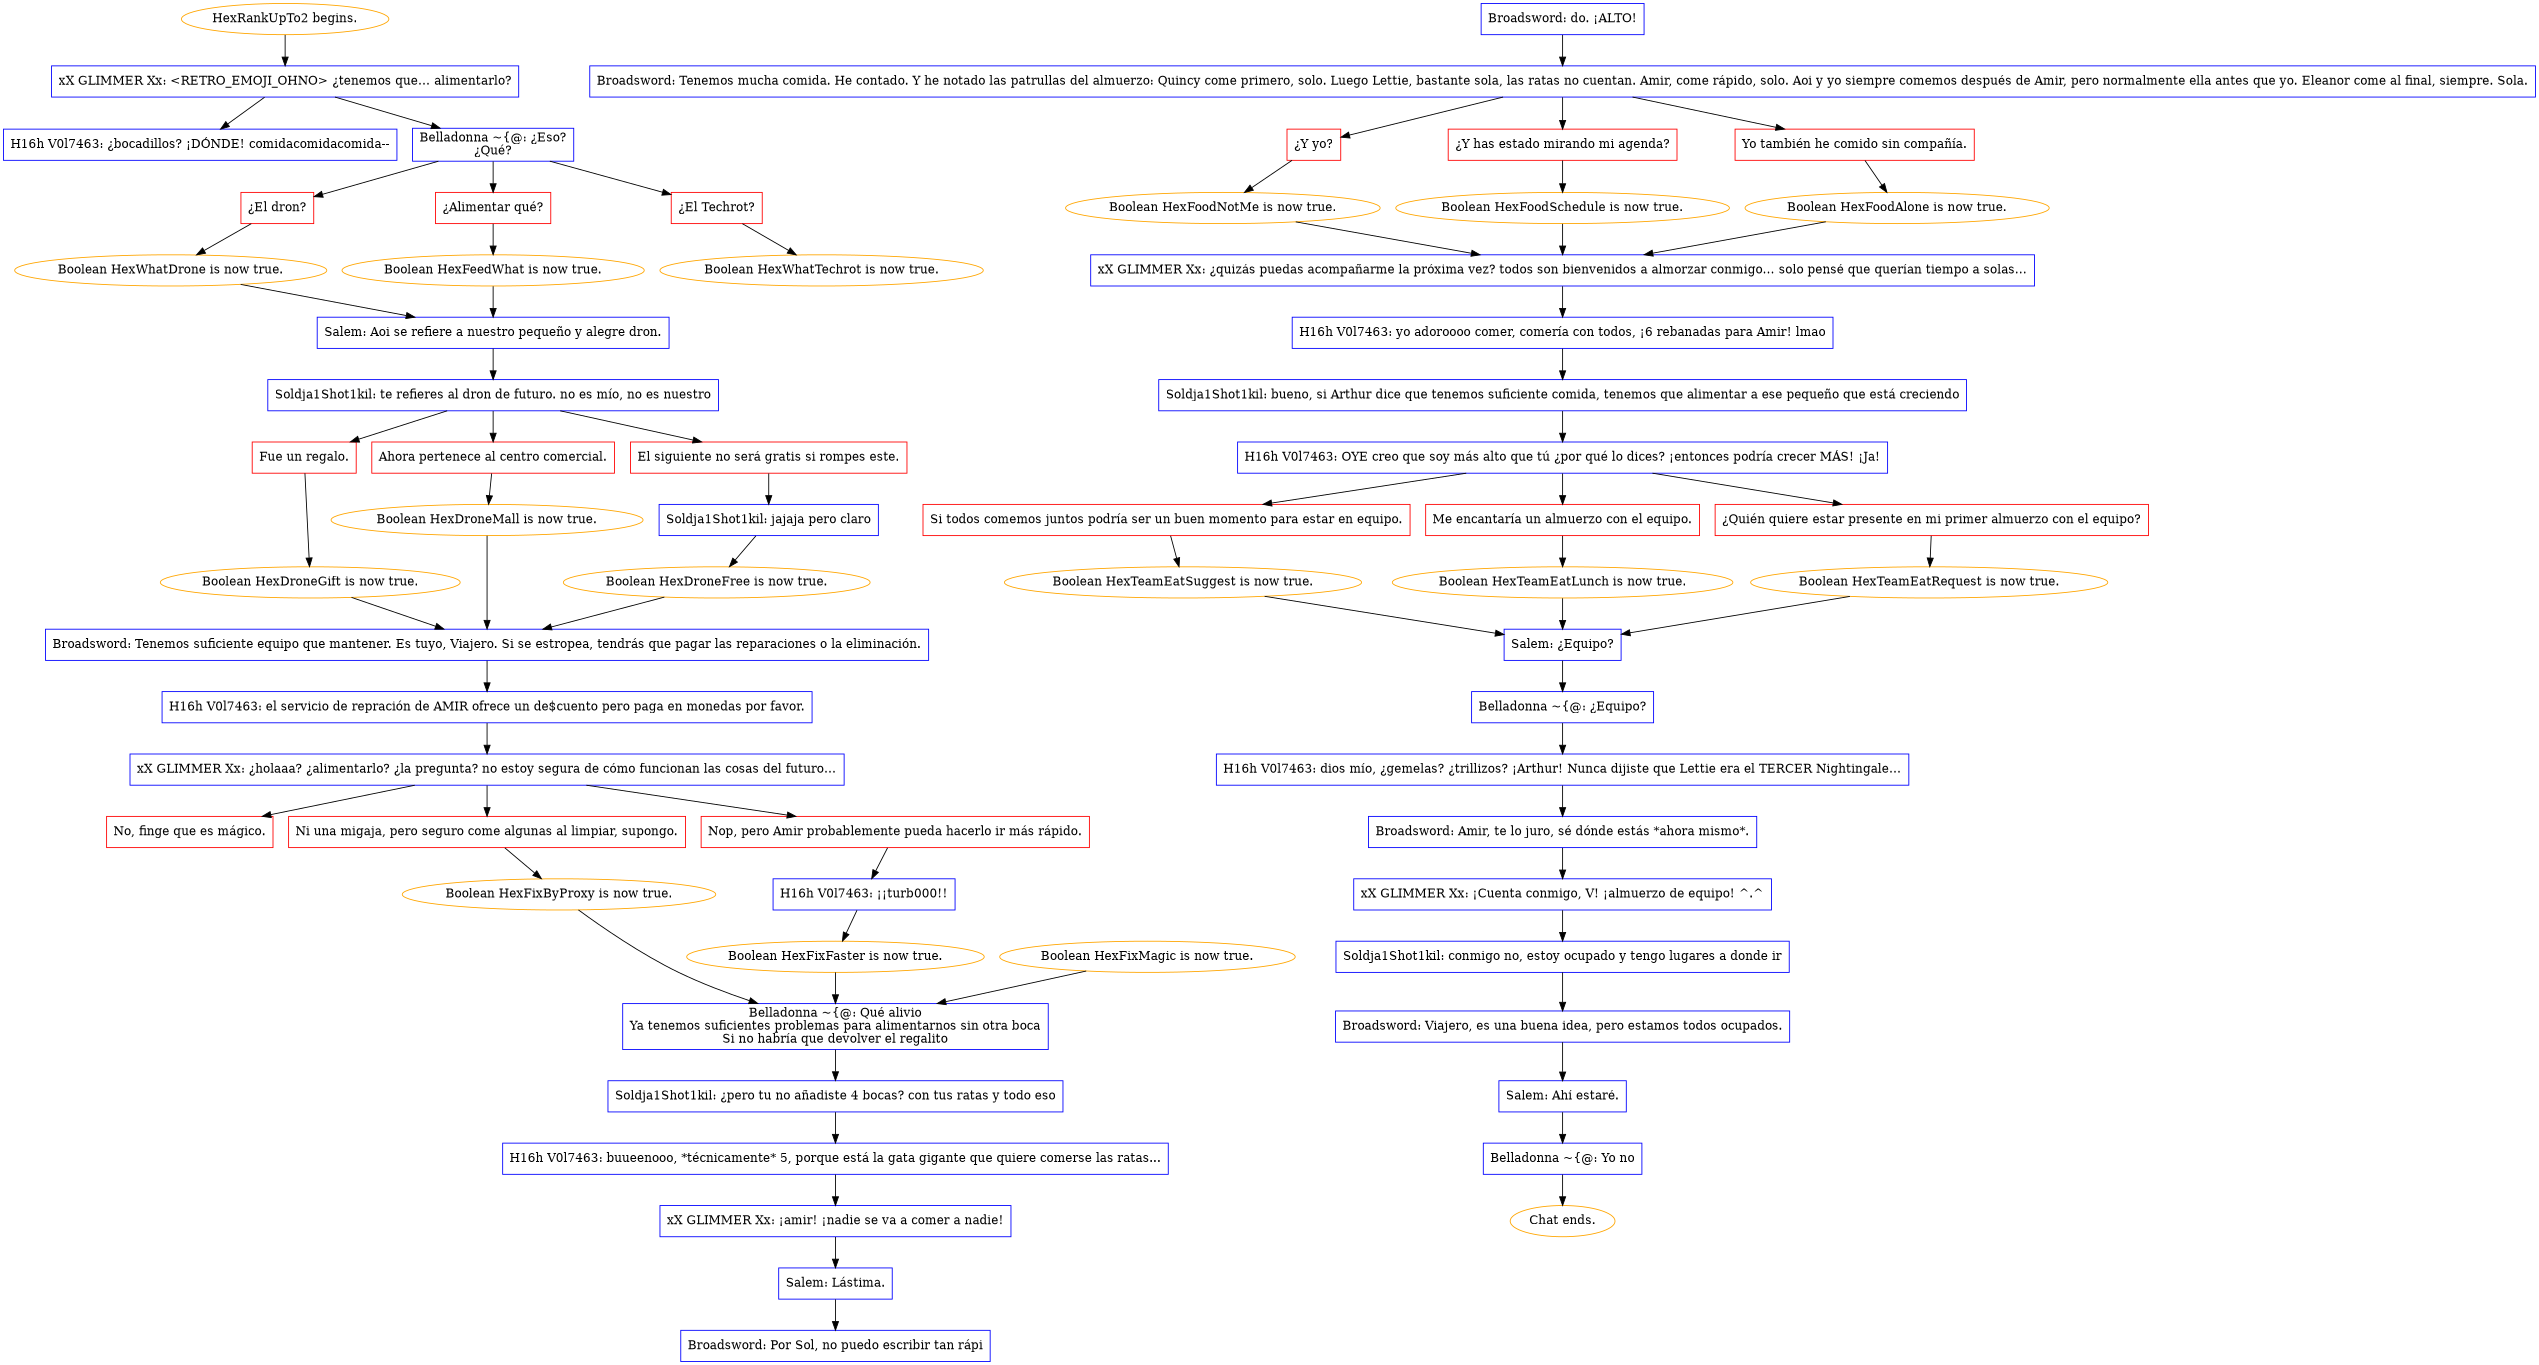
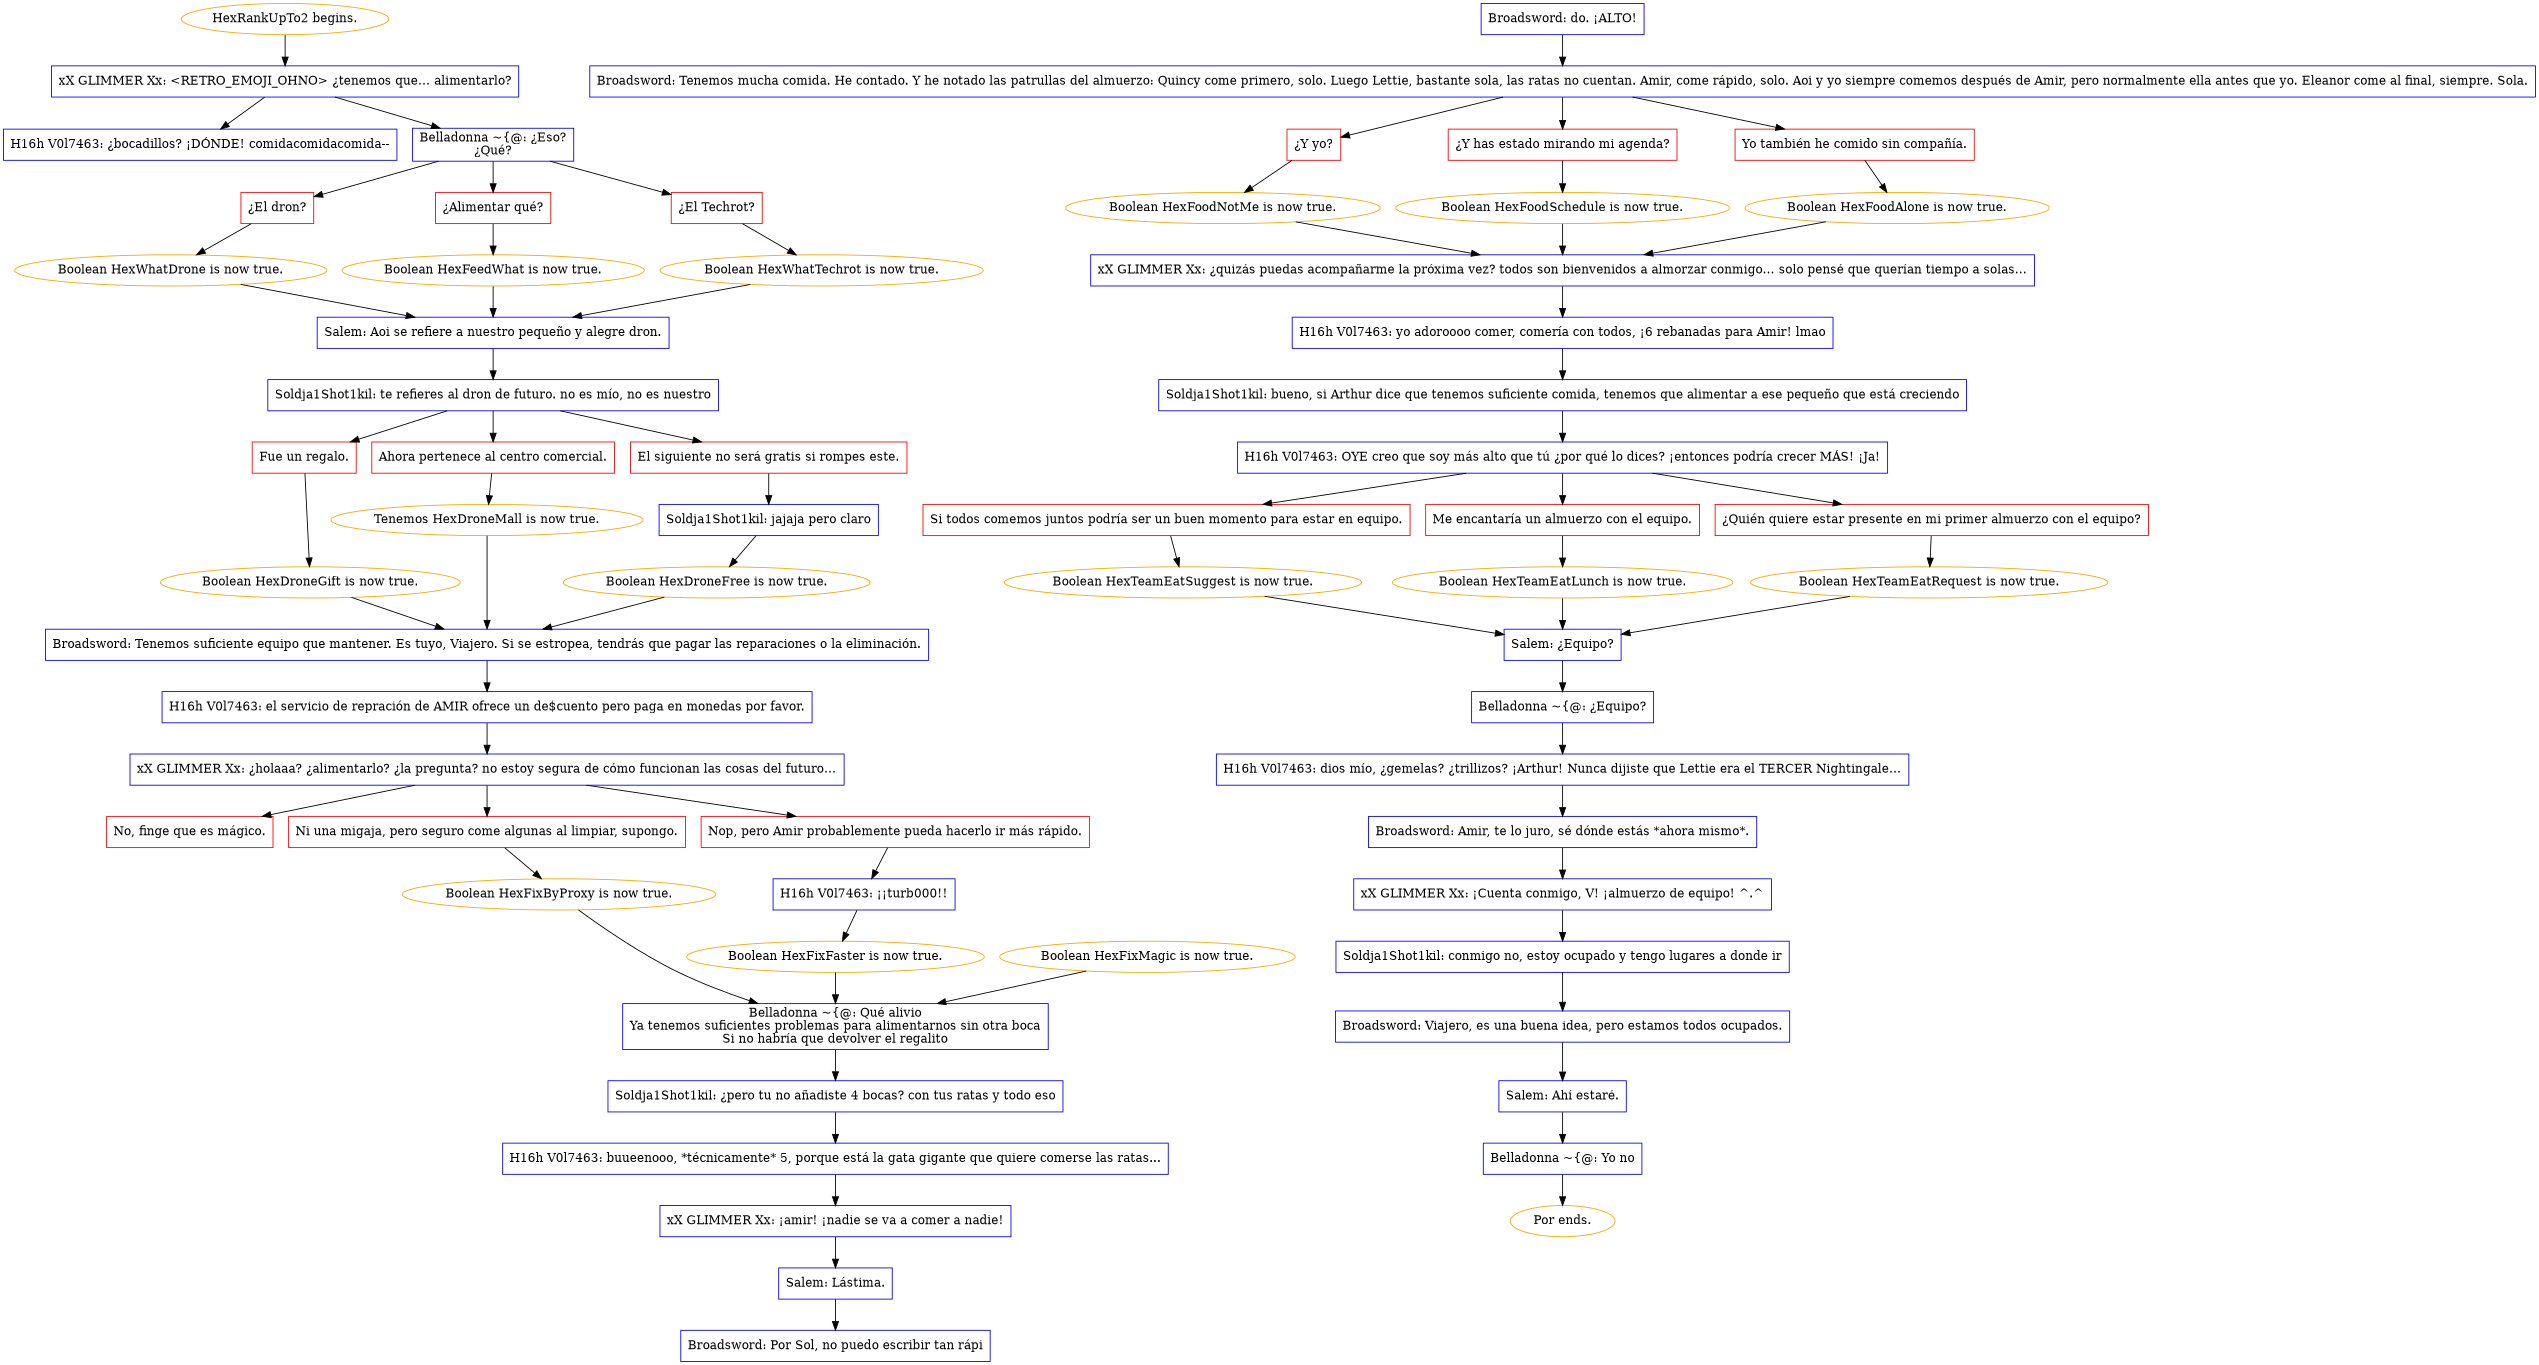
none -> (666, 300)
(487, 520) -> (487, 520)
(1563, 1221) -> (1563, 1221)
